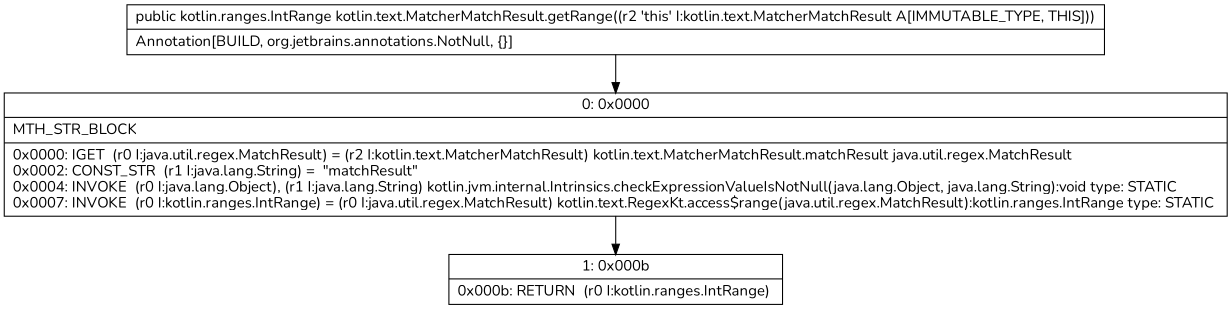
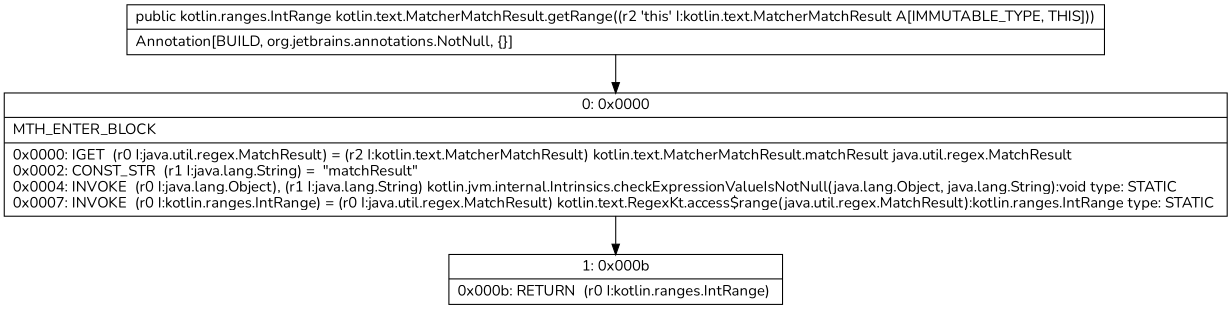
(75, 130) -> (85, 130)
